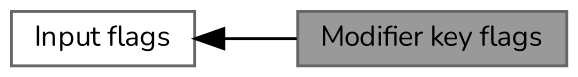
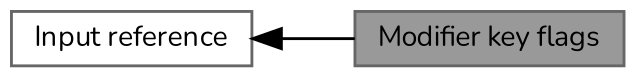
(103, 39) -> (132, 39)
